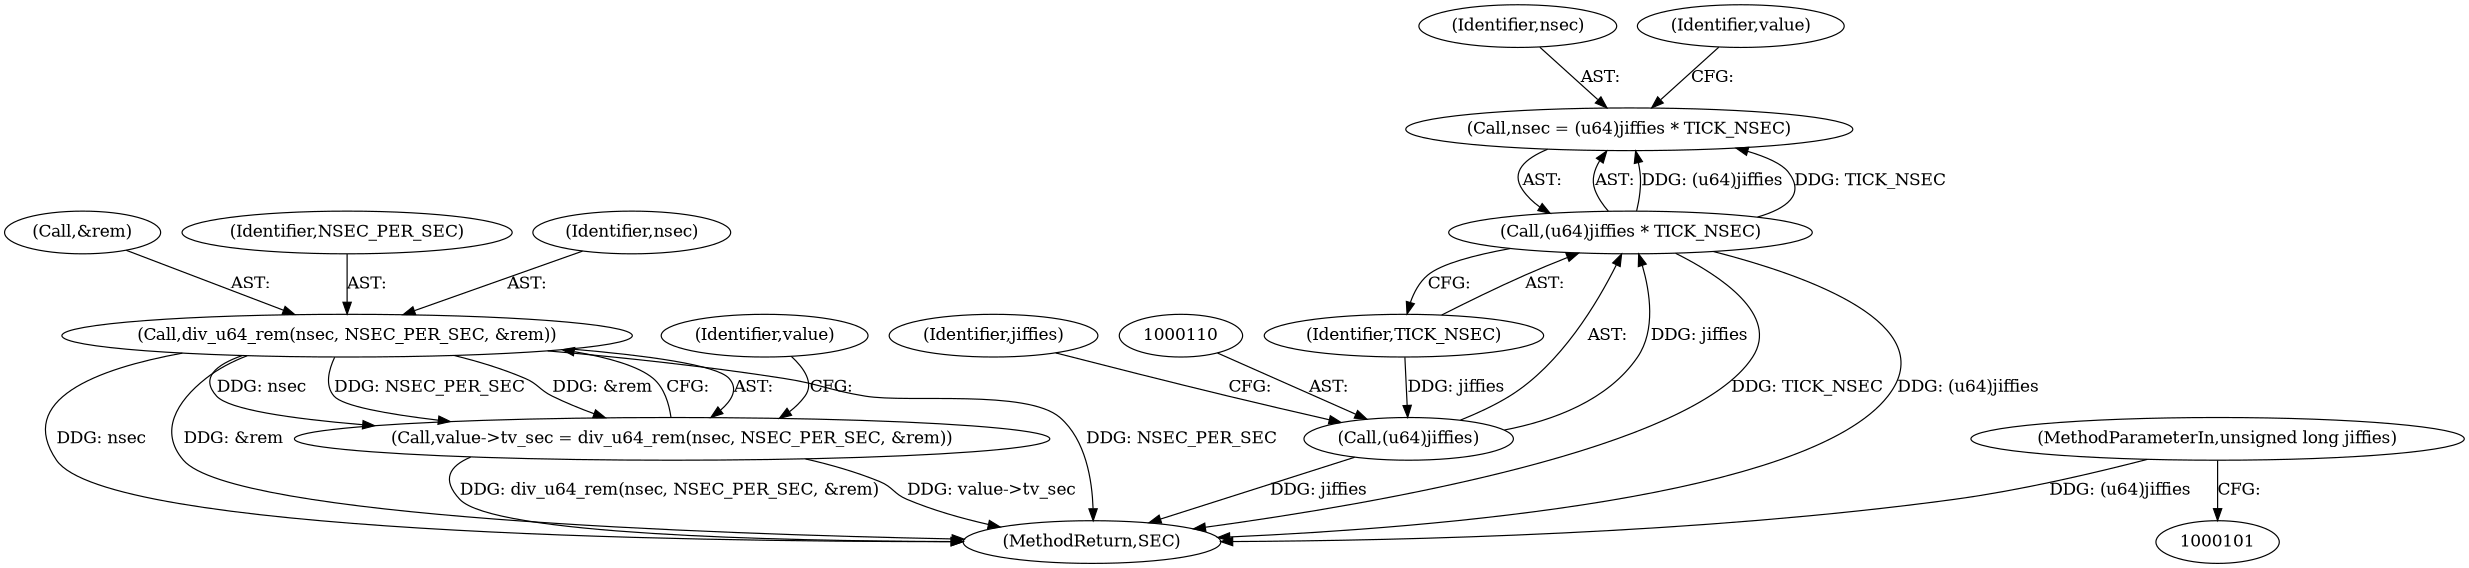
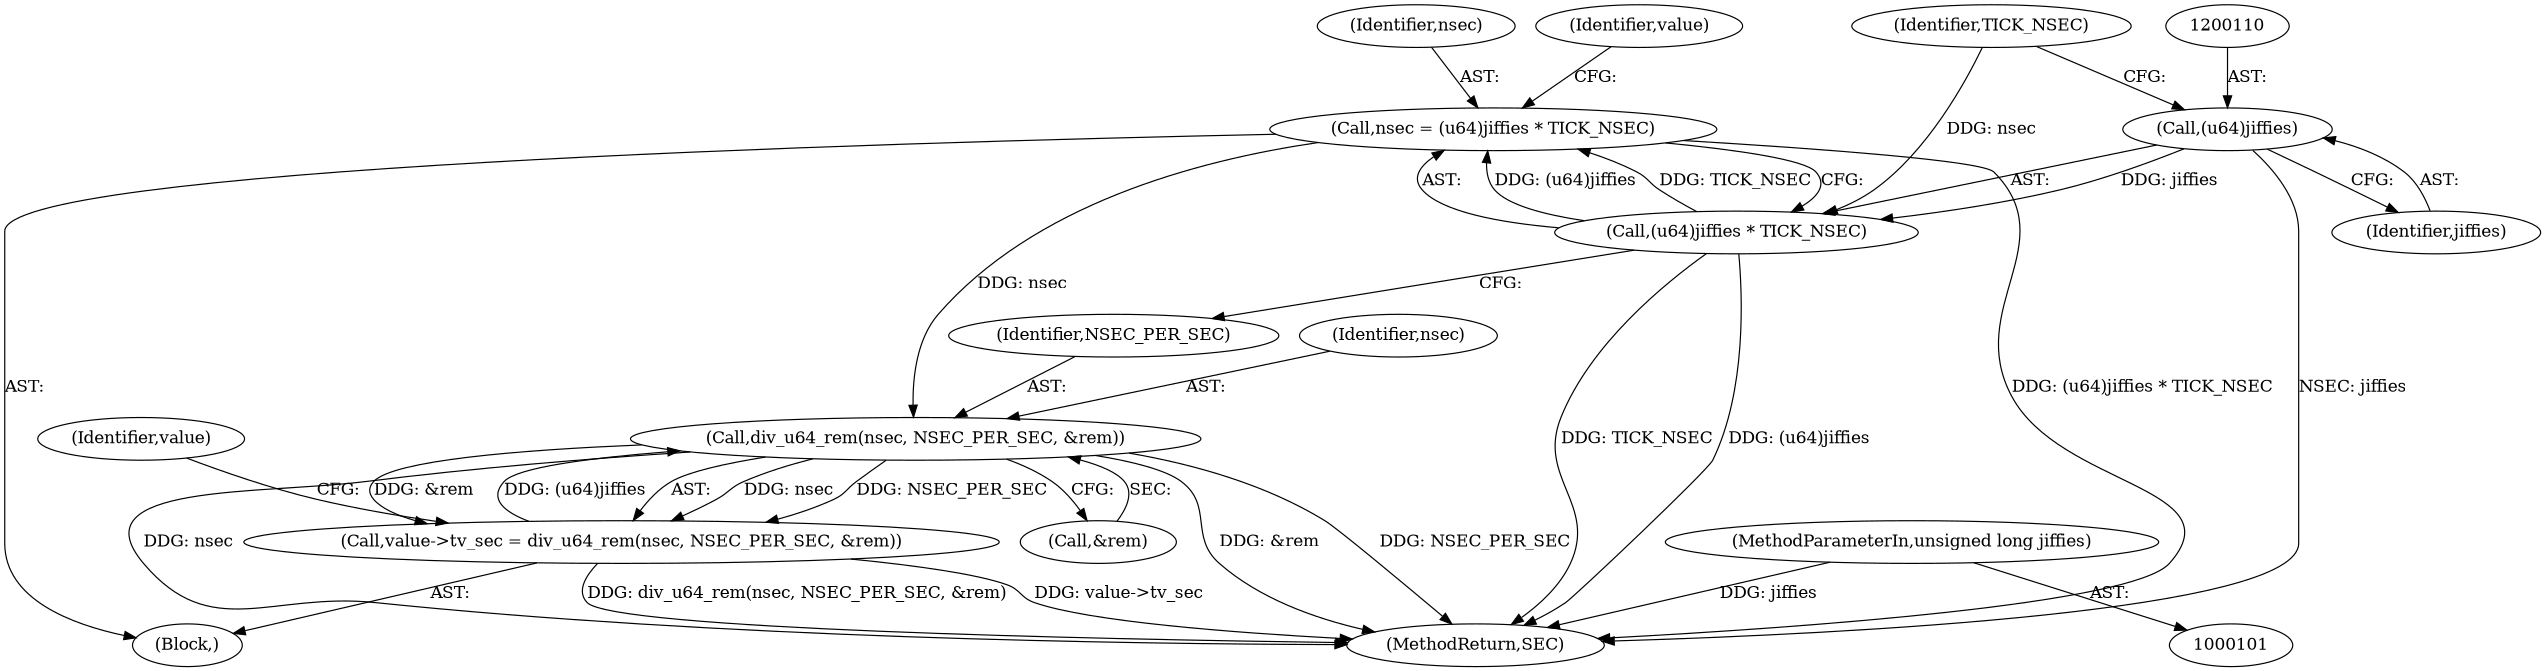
none -> (2328, 178)
(1545, 181) -> (1845, 181)
none -> (1069, 216)
(1452, 263) -> (1429, 283)
(253, 284) -> (1153, 490)
(1547, 284) -> (1991, 129)
(1181, 336) -> (2228, 26)
(690, 387) -> (575, 490)
(1253, 387) -> (2442, 181)
(1456, 387) -> (2147, 78)
none -> (1048, 479)
none -> (2122, 479)
(1318, 490) -> (2353, 387)
(2120, 490) -> (1768, 594)
(2242, 490) -> (2112, 594)
none -> (187, 645)
